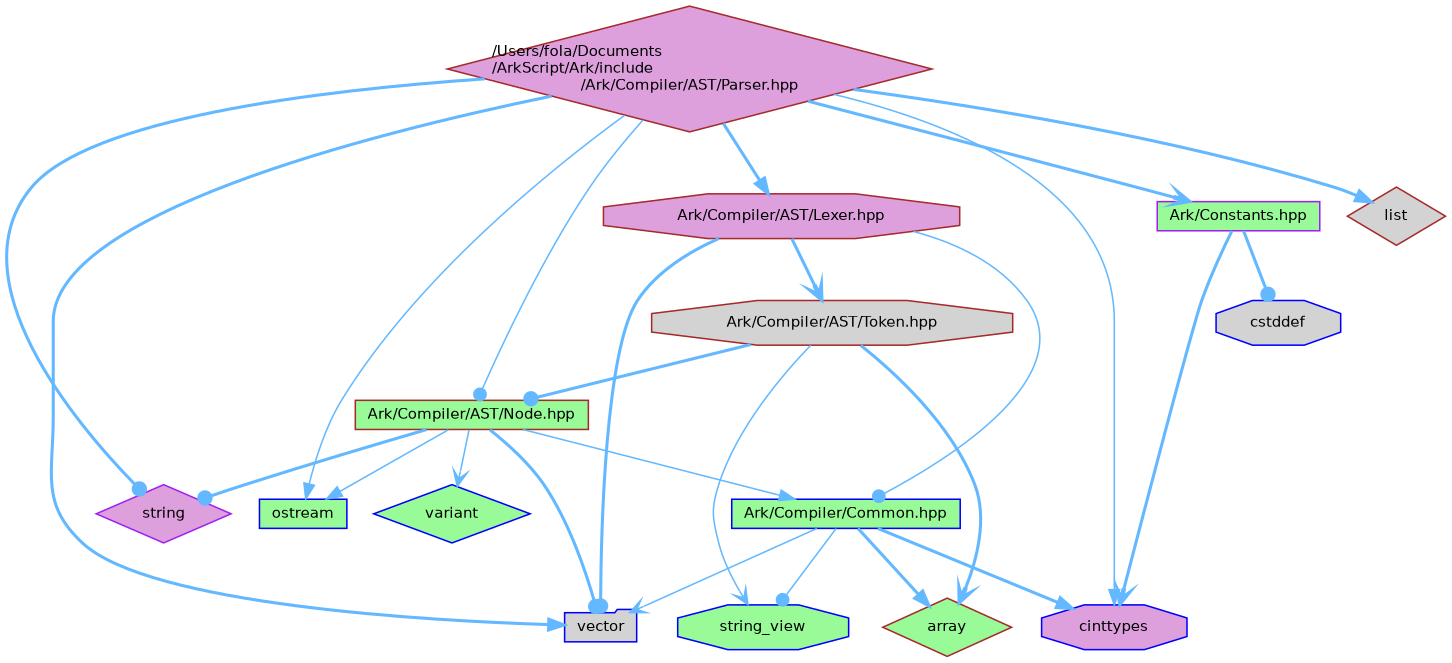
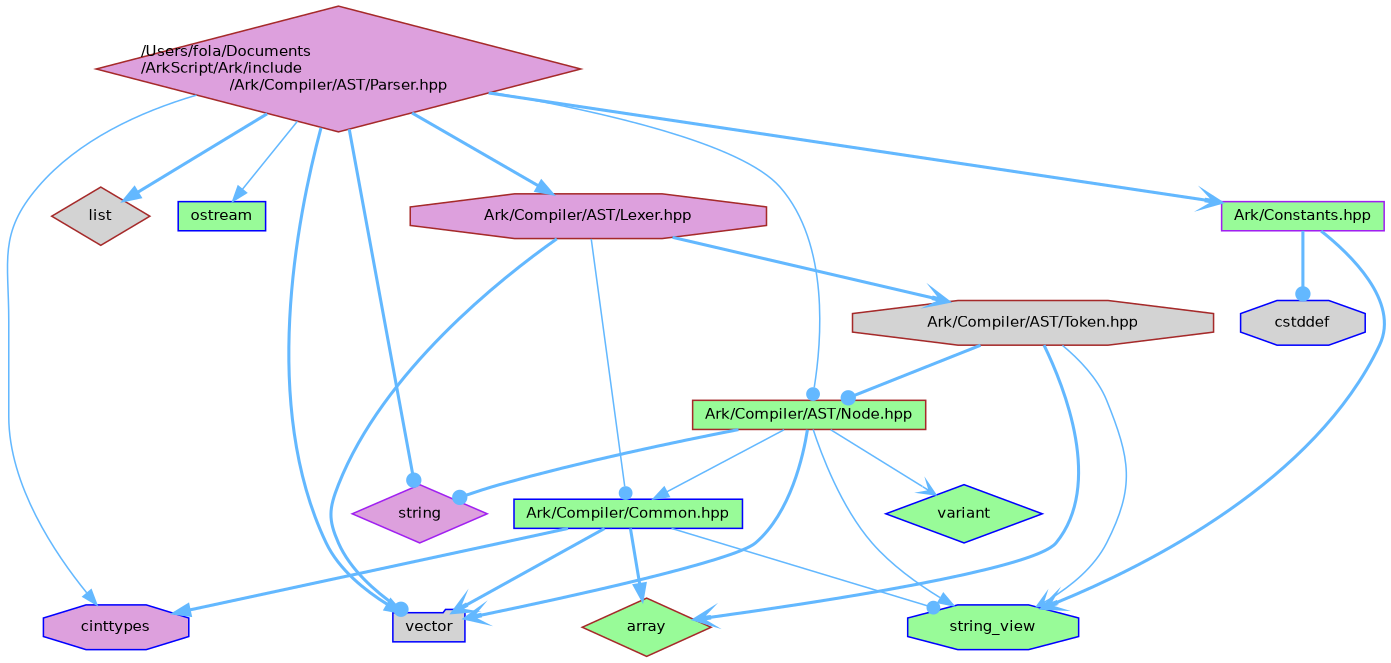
(1171, 408) -> (1294, 457)
(394, 461) -> (860, 527)
(557, 506) -> (681, 569)
(739, 563) -> (535, 567)
